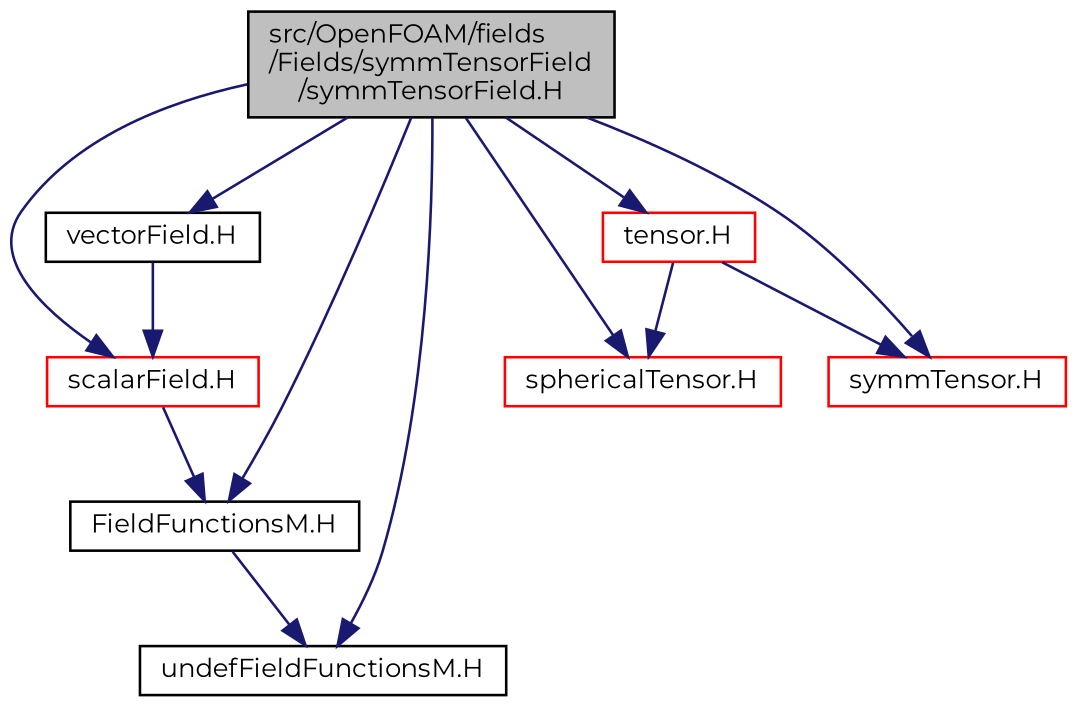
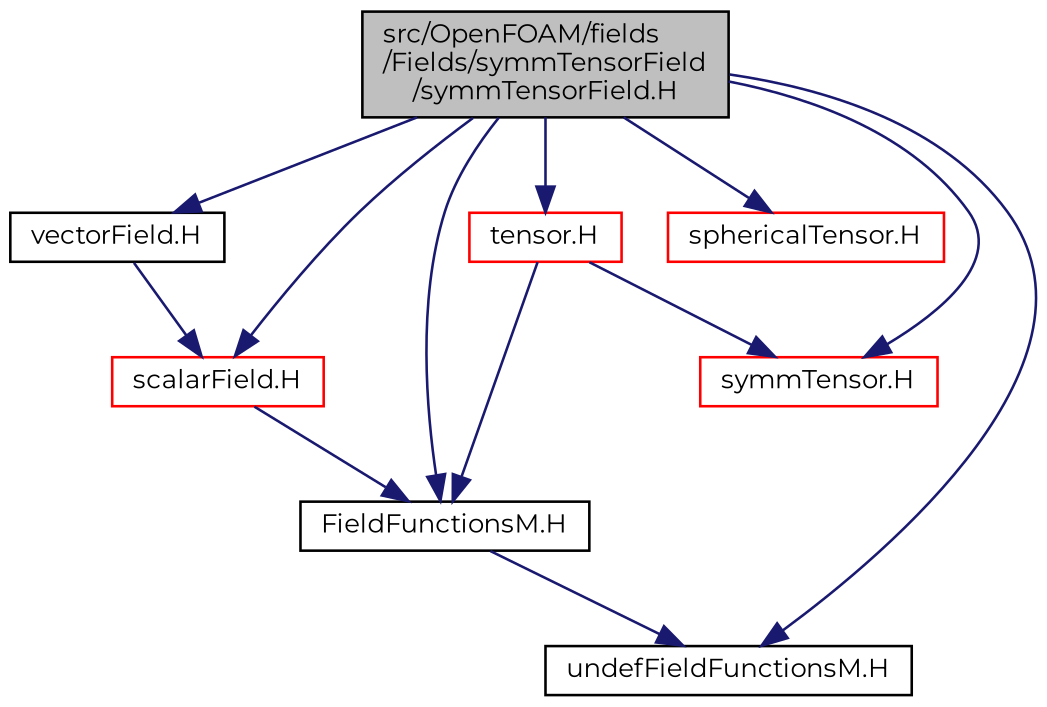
(664, 297) -> (500, 369)
